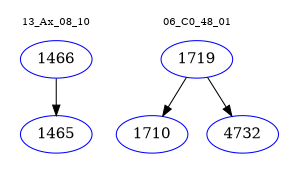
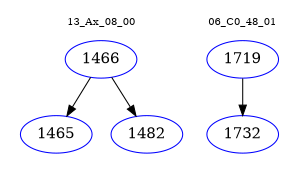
(56, 22) -> (102, 22)
none -> (147, 134)
(152, 134) -> none
(243, 134) -> (243, 134)
